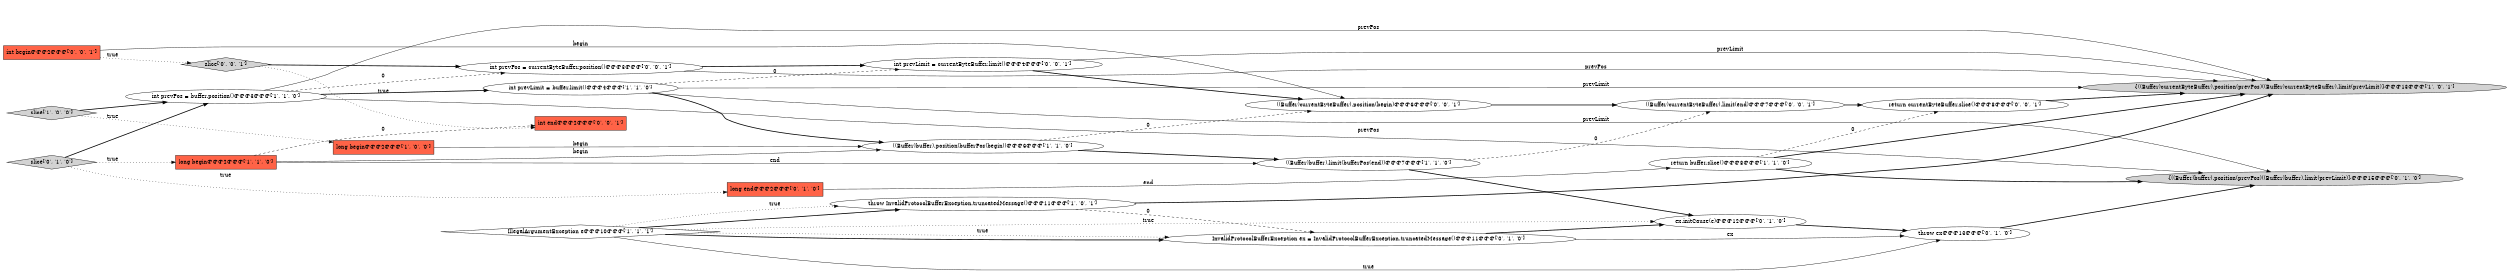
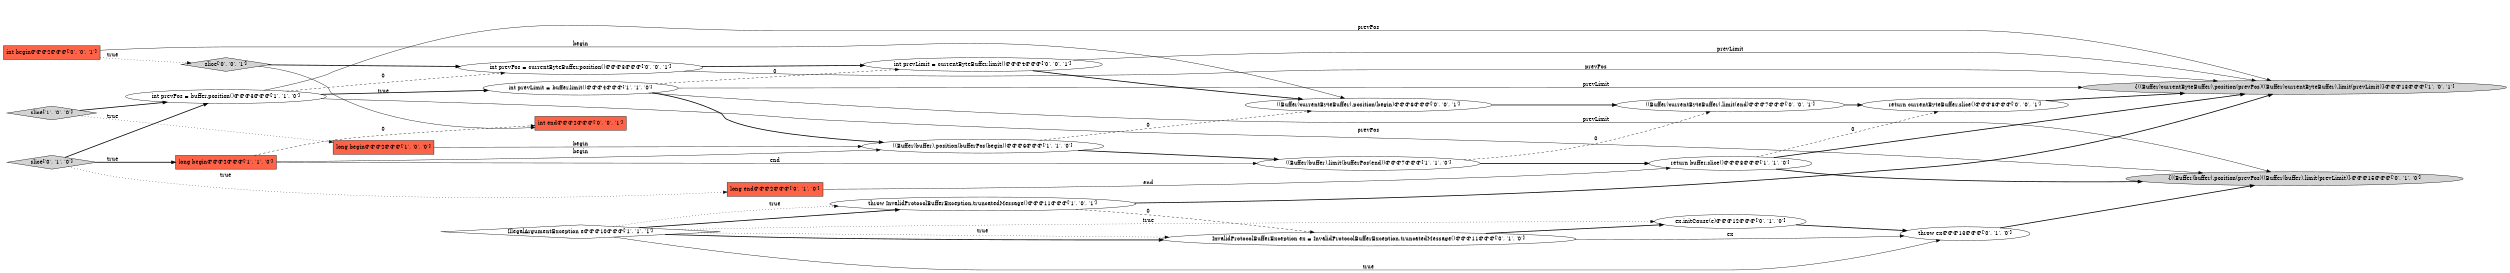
(390, 115) -> (390, 115)
(134, 162) -> (134, 162)
(1535, 190) -> (1563, 163)
